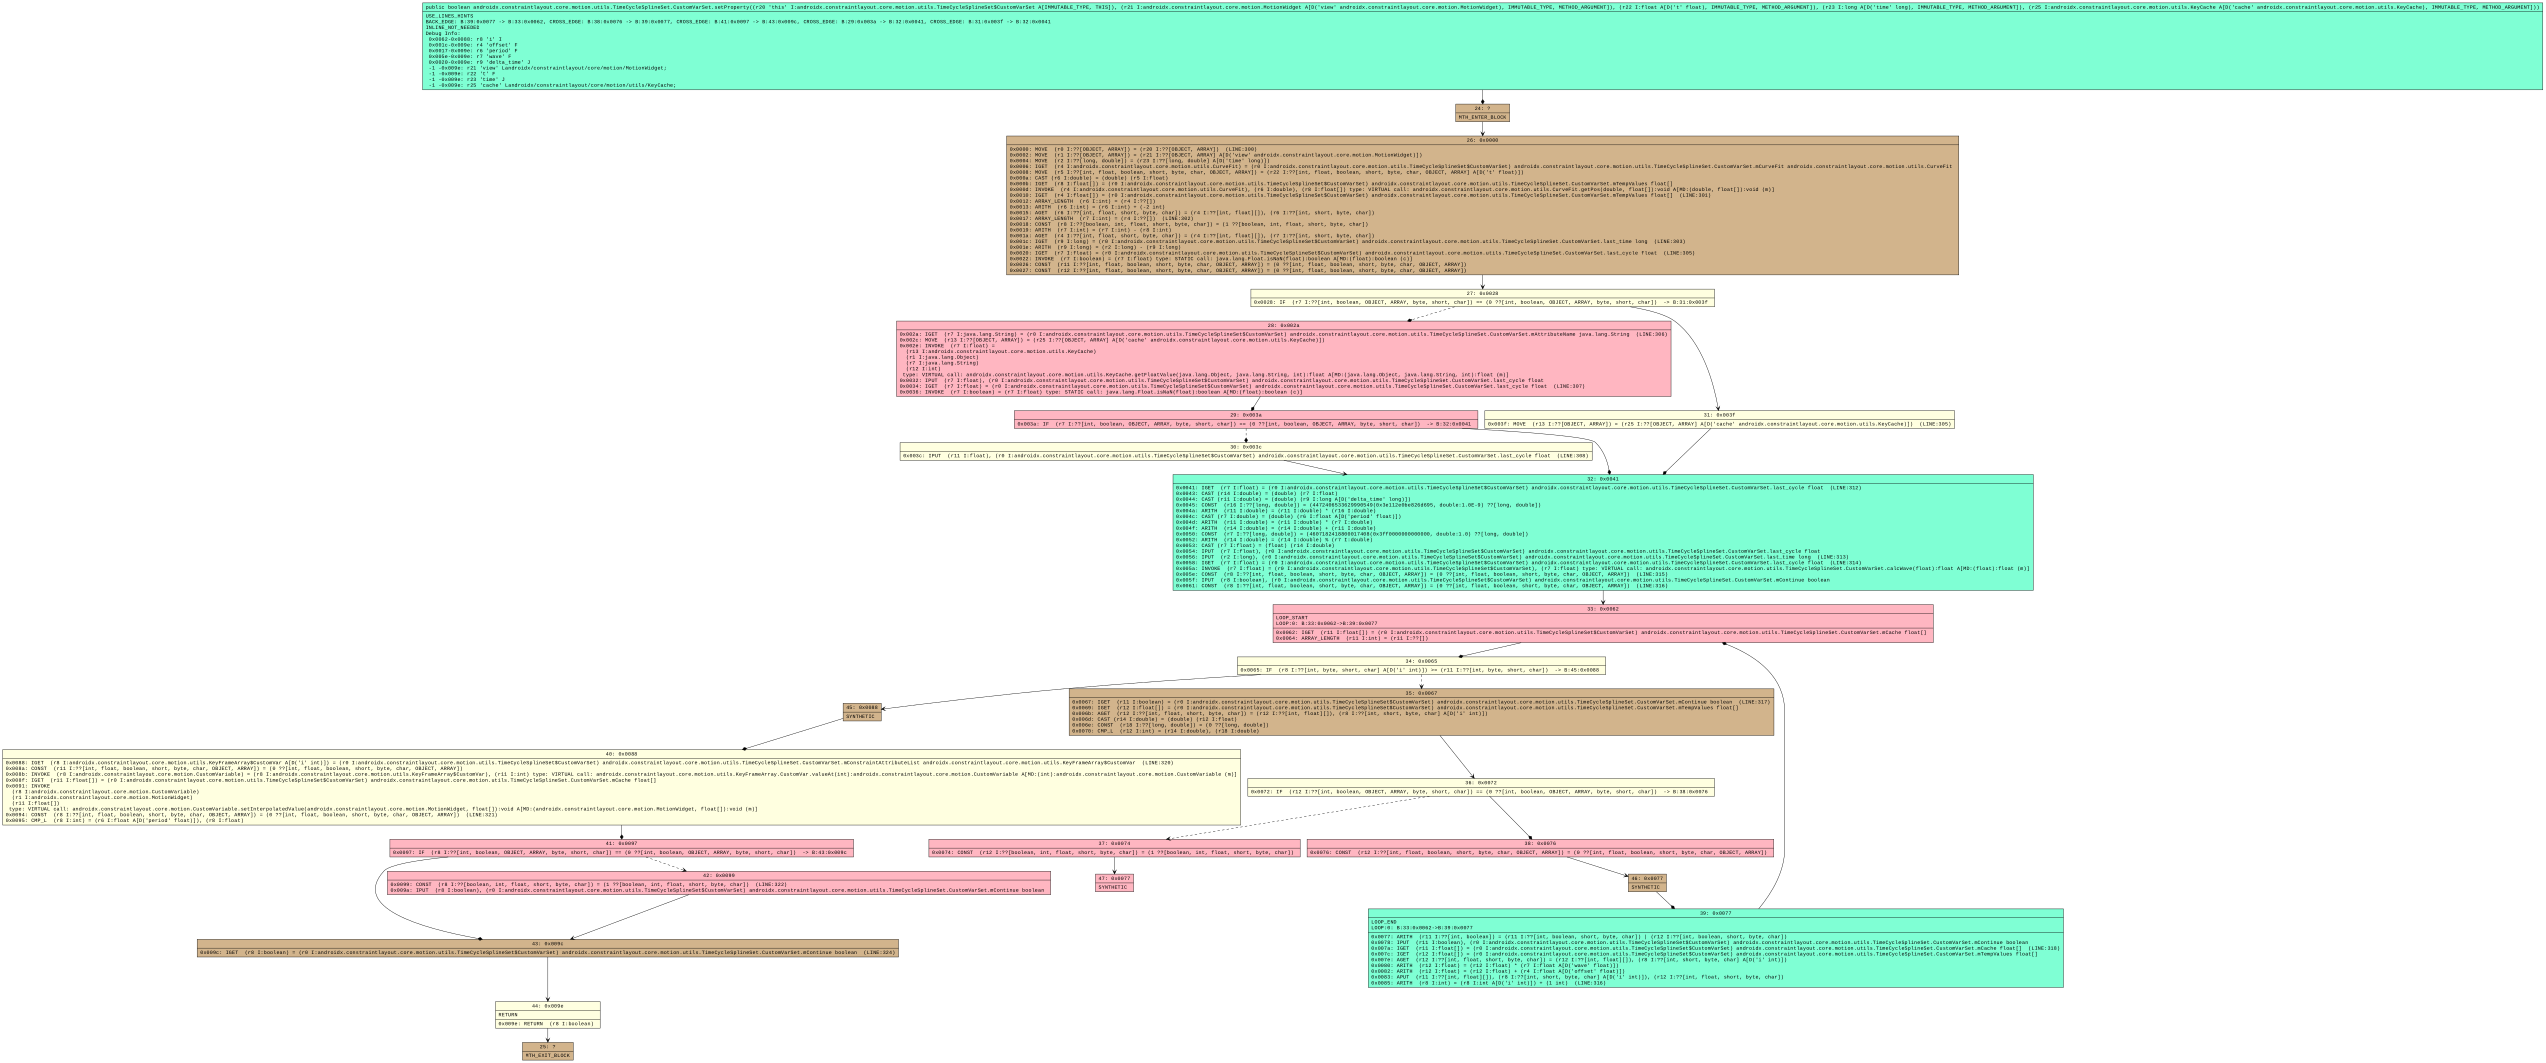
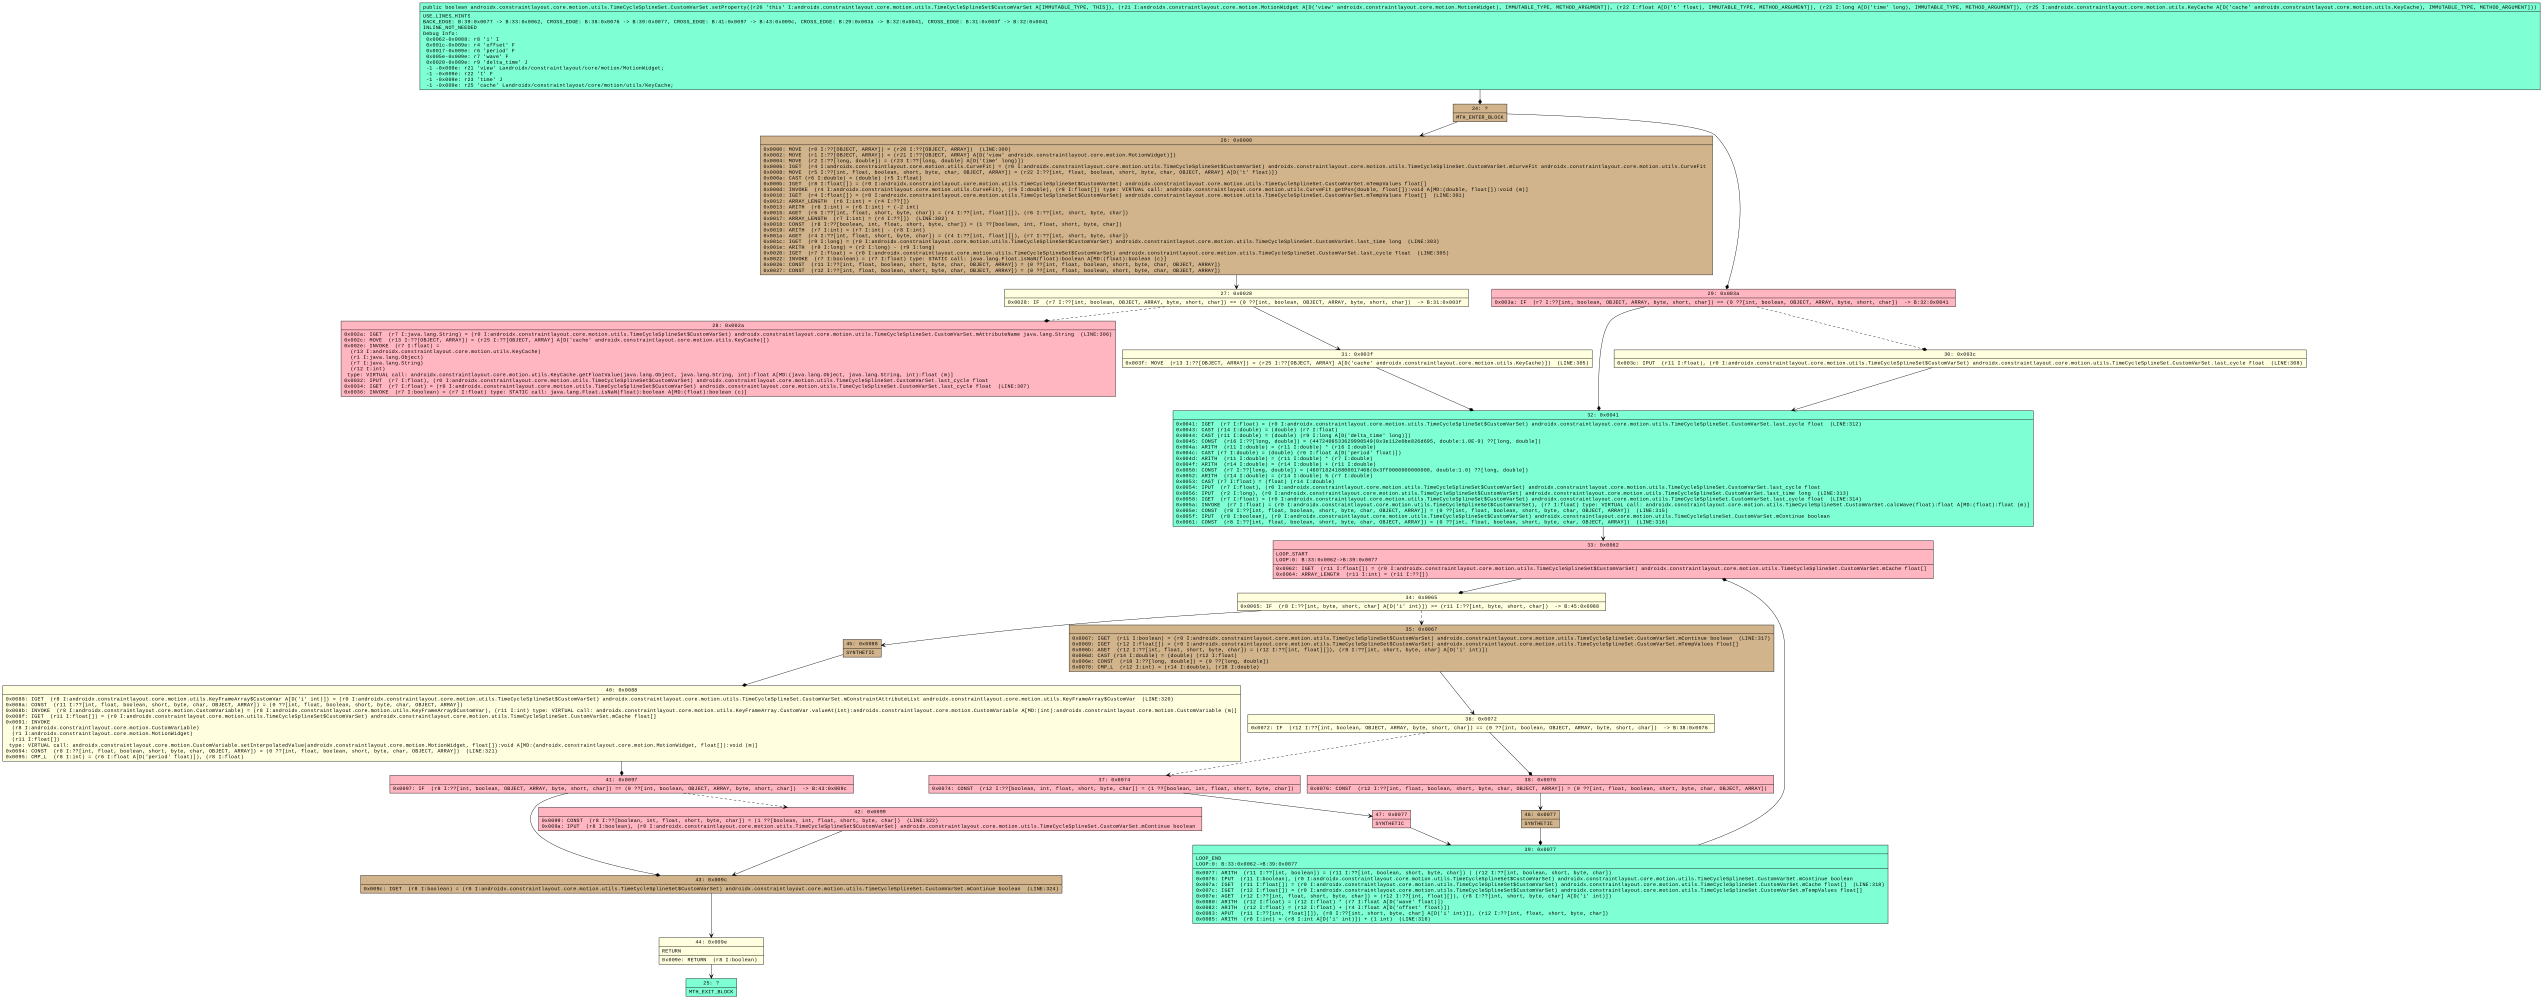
(1257, 402) -> (1690, 127)
none -> (1429, 836)
(548, 1051) -> (711, 987)
